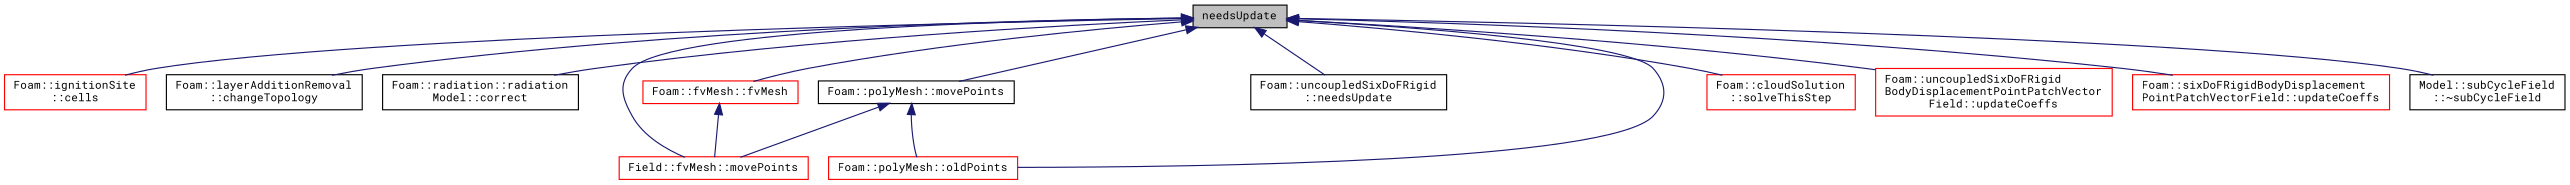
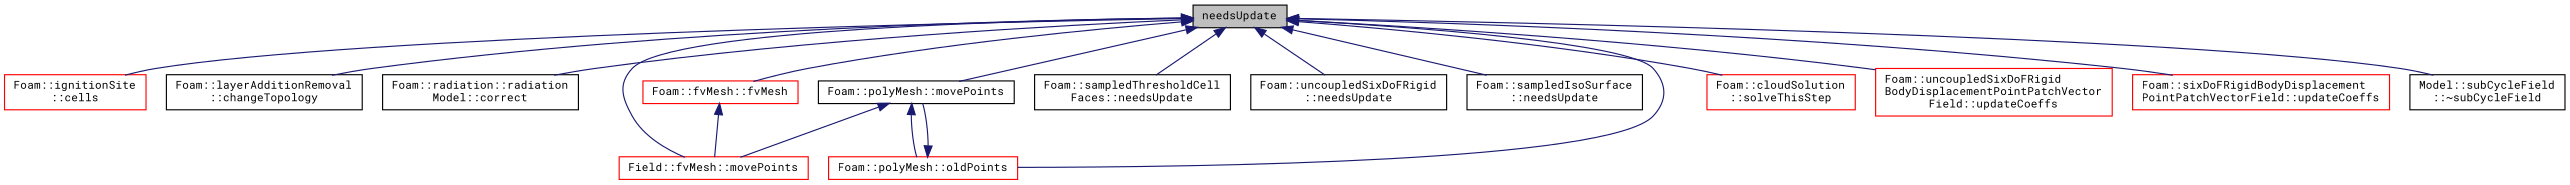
none -> (1133, 92)
none -> (1555, 92)
none -> (927, 124)
